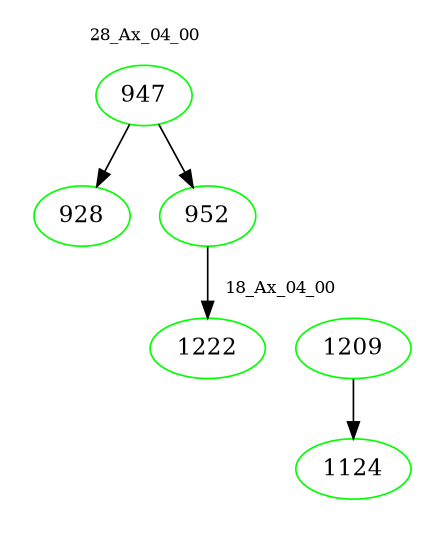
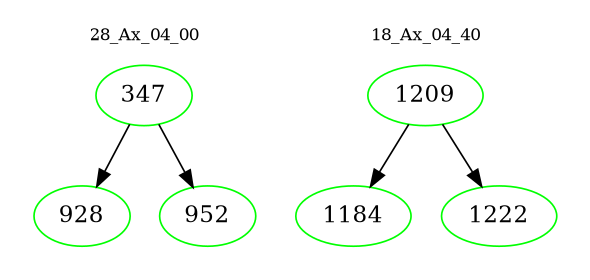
(144, 95) -> (144, 95)
(208, 283) -> (458, 148)
(281, 289) -> (426, 36)
(353, 469) -> (353, 216)
